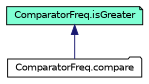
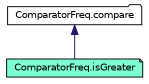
(75, 47) -> (75, 47)
